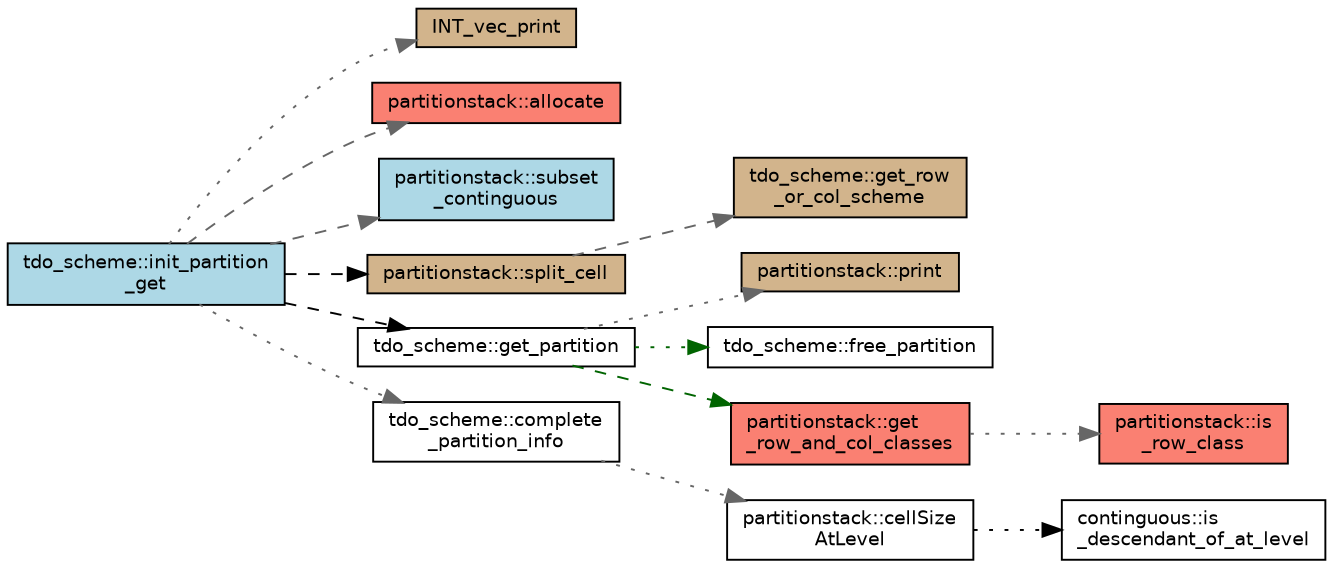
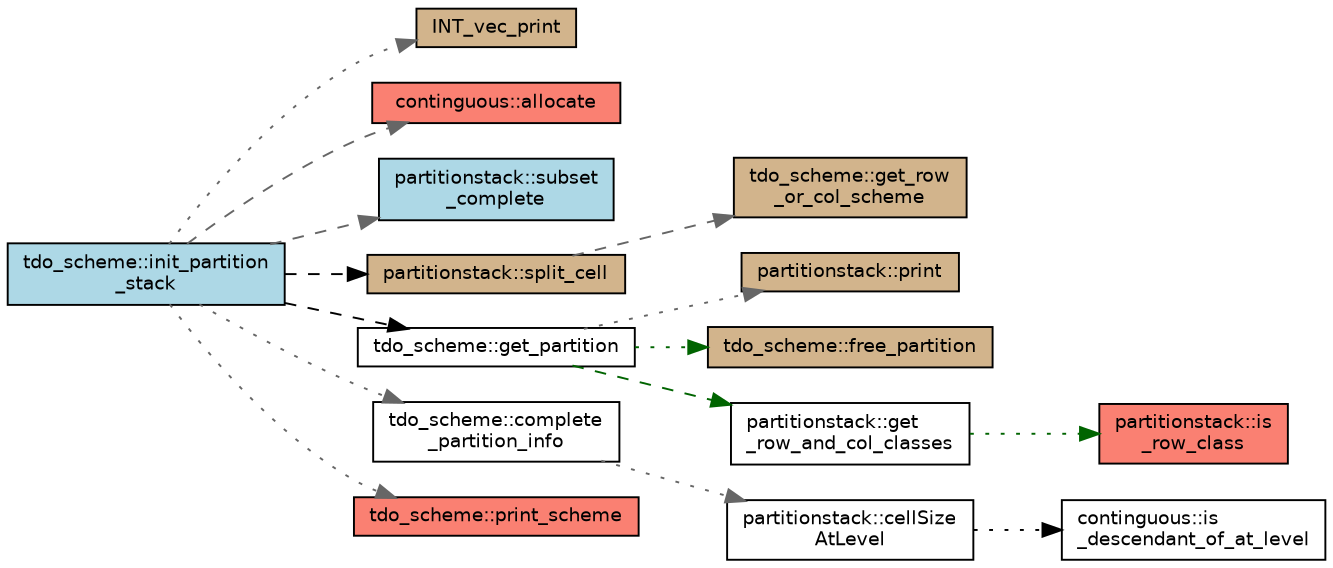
(496, 103) -> (496, 103)
(496, 189) -> (496, 189)
(146, 274) -> (146, 274)
(850, 347) -> (850, 347)
(850, 434) -> (850, 434)
(1025, 434) -> (1025, 434)
none -> (496, 516)
